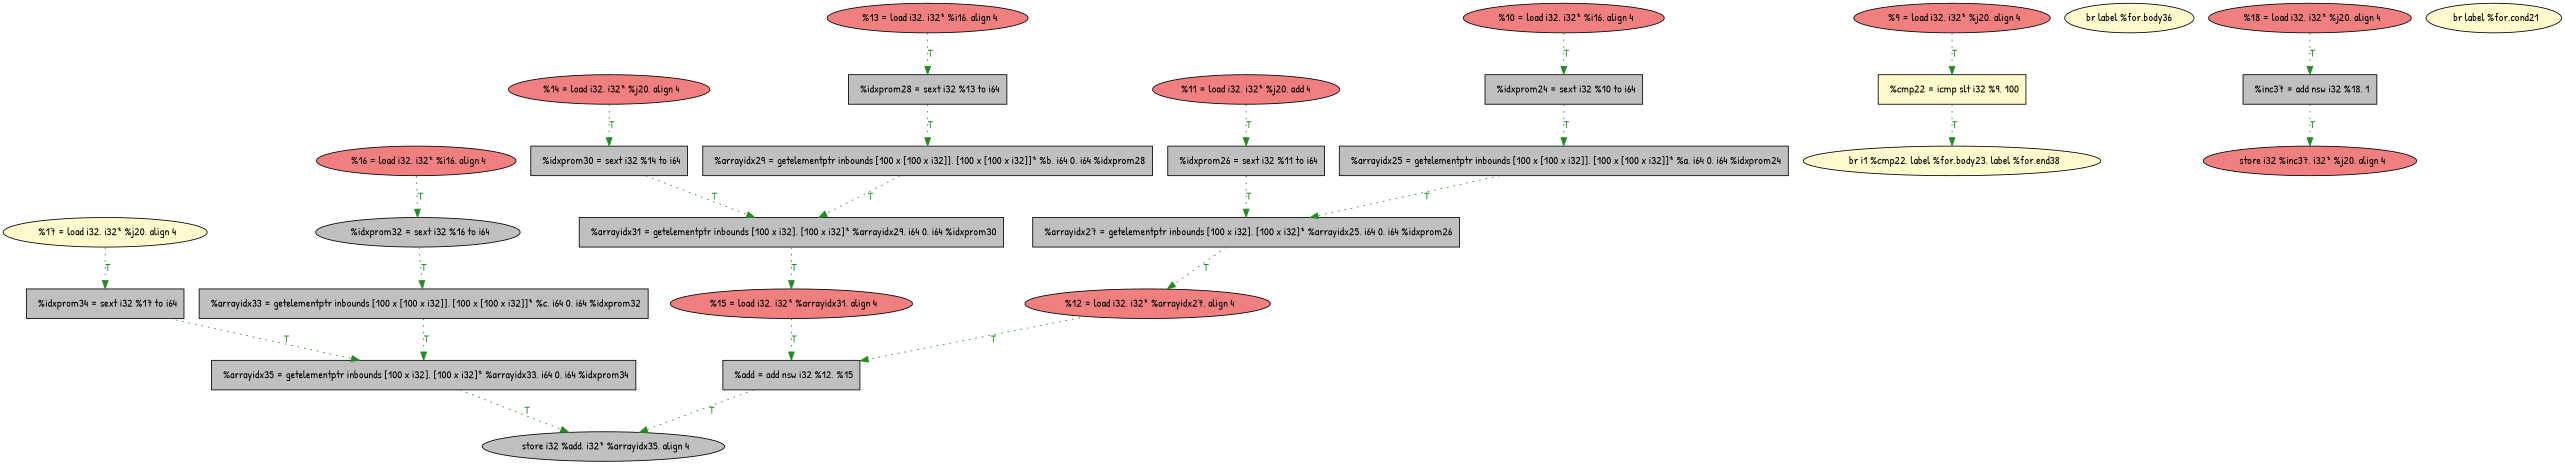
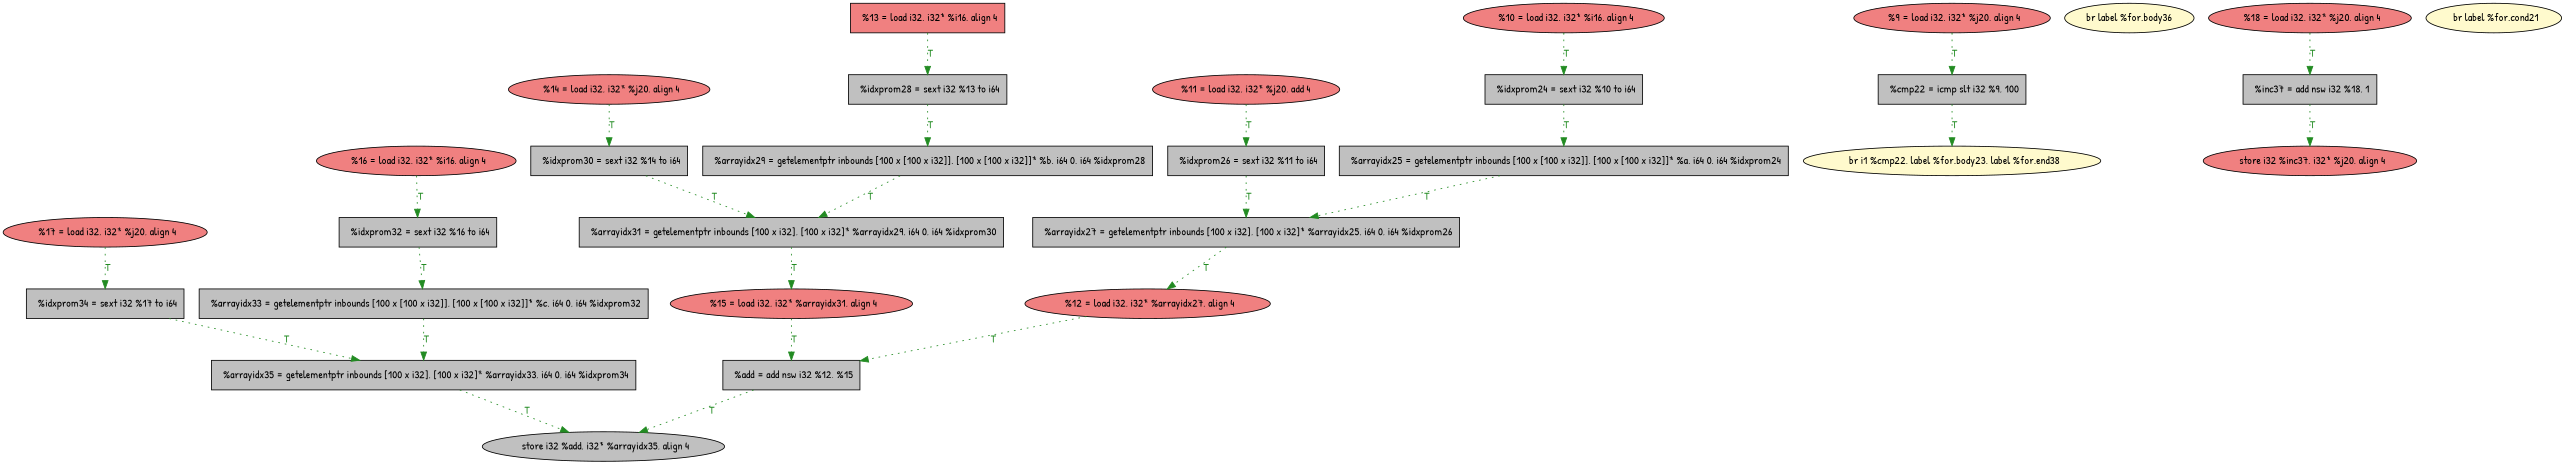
(928, 18) -> (928, 18)
(1952, 89) -> (1952, 89)
(105, 232) -> (105, 232)
(418, 232) -> (418, 232)
